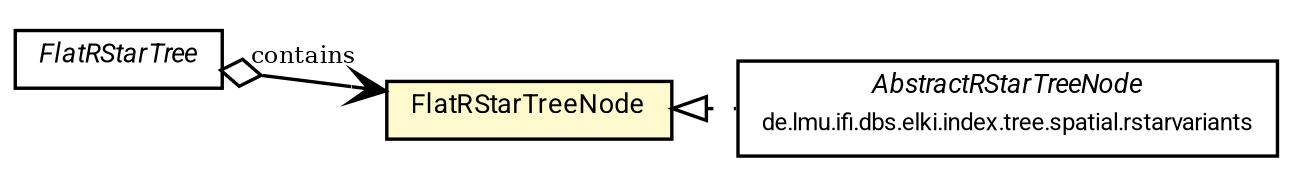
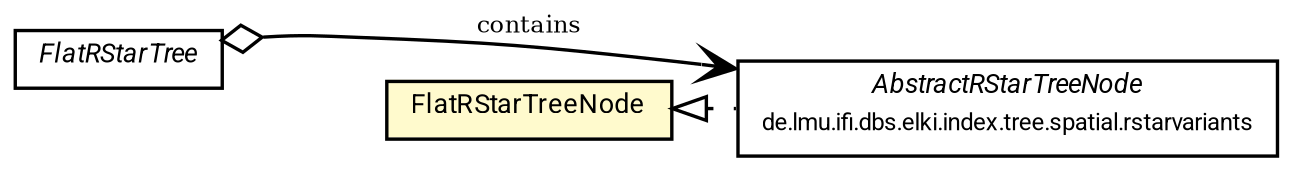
(307, 81) -> (483, 43)
